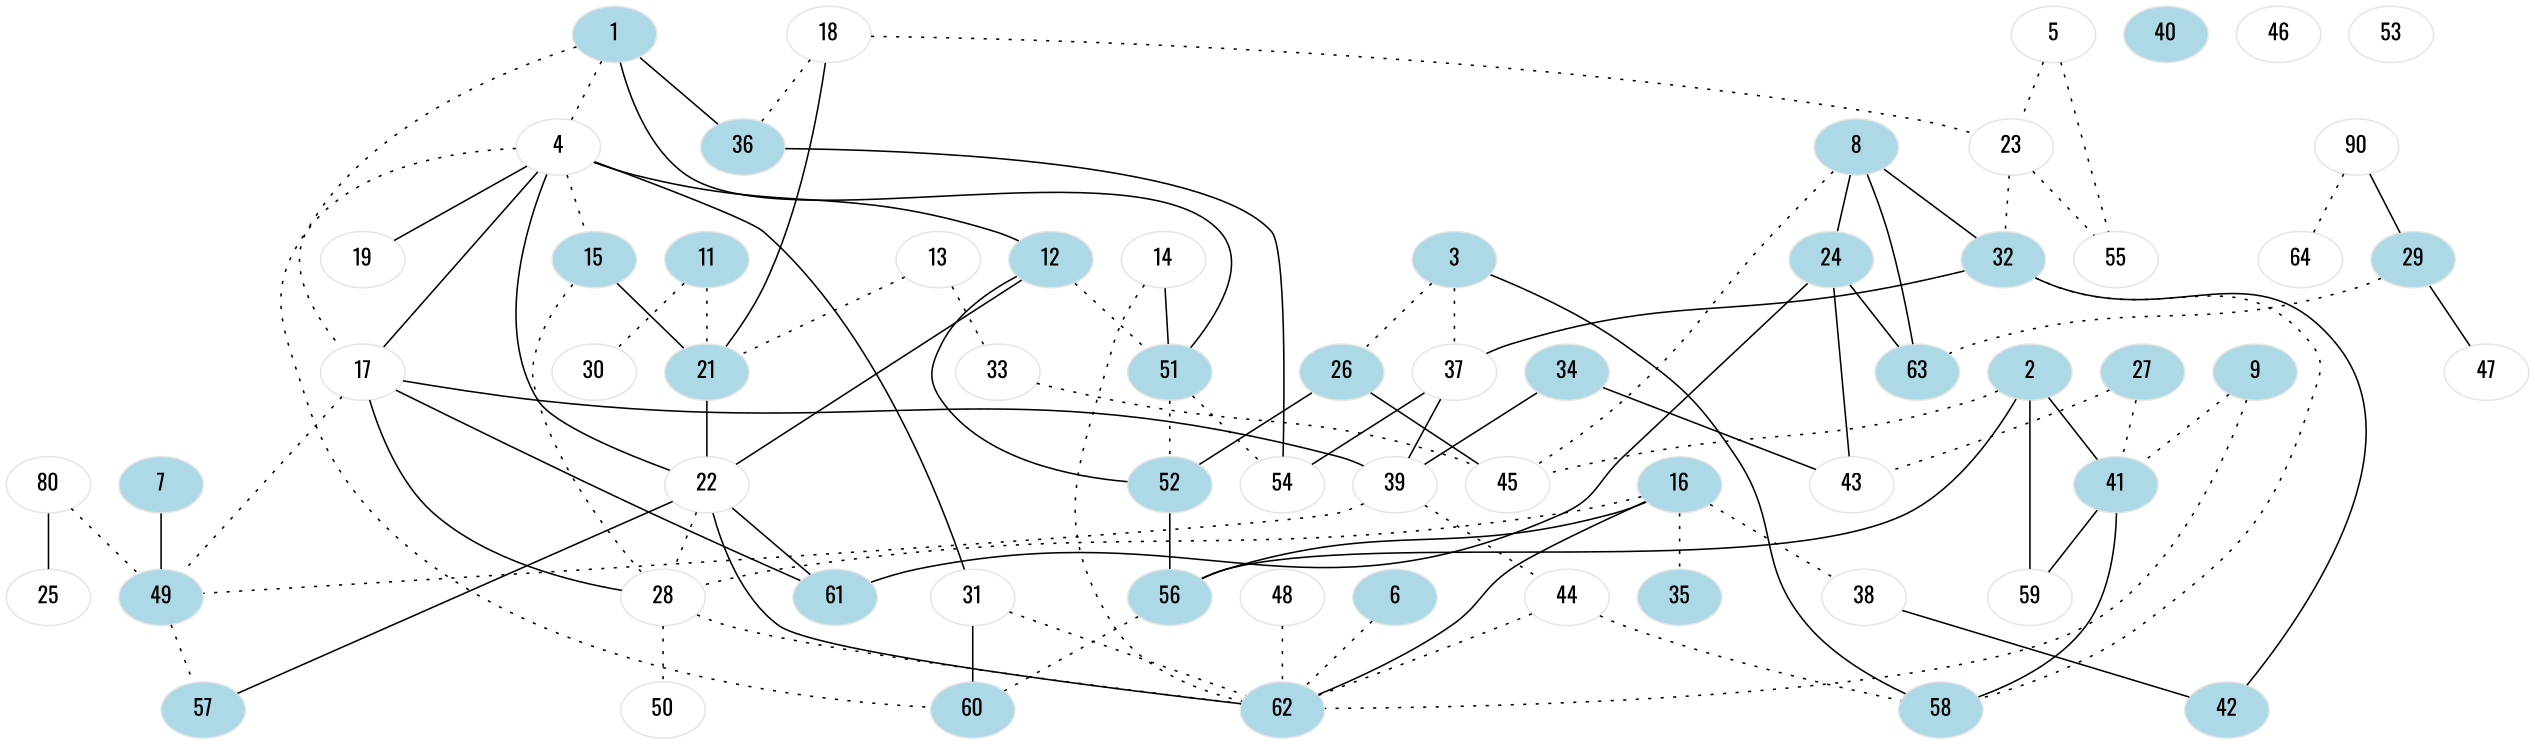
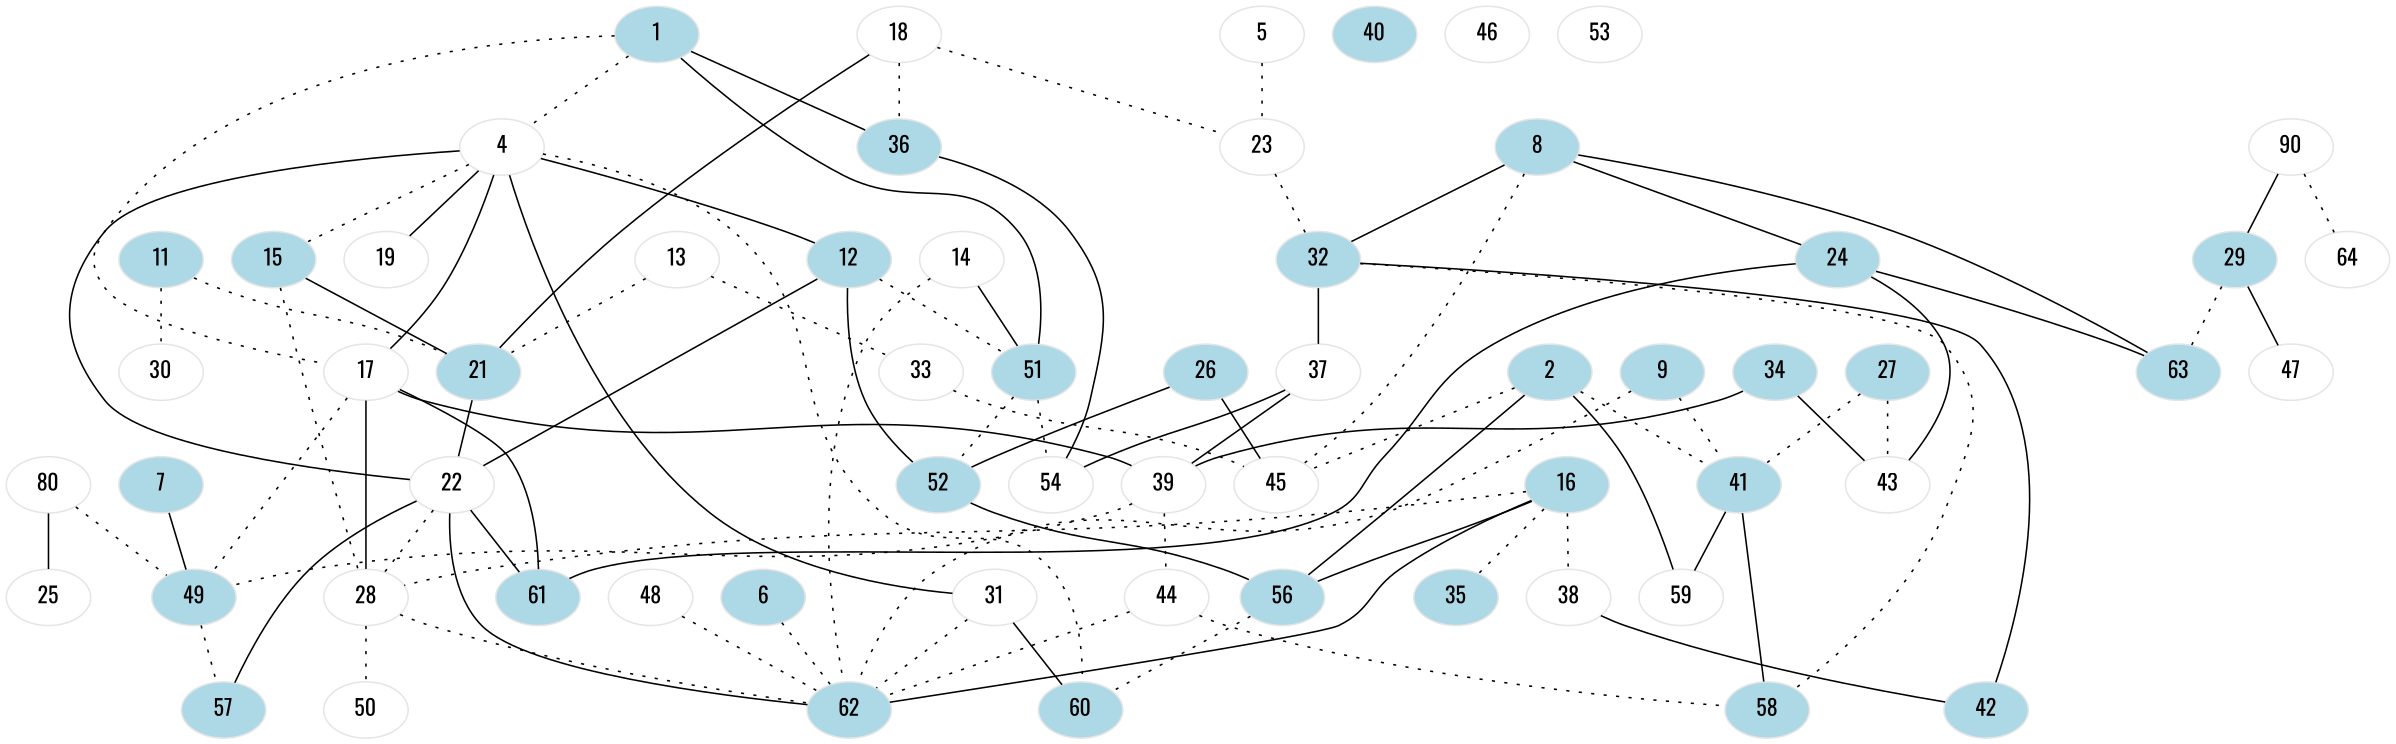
(1454, 260) -> none
(2116, 260) -> none
(2073, 429) -> (1644, 429)
